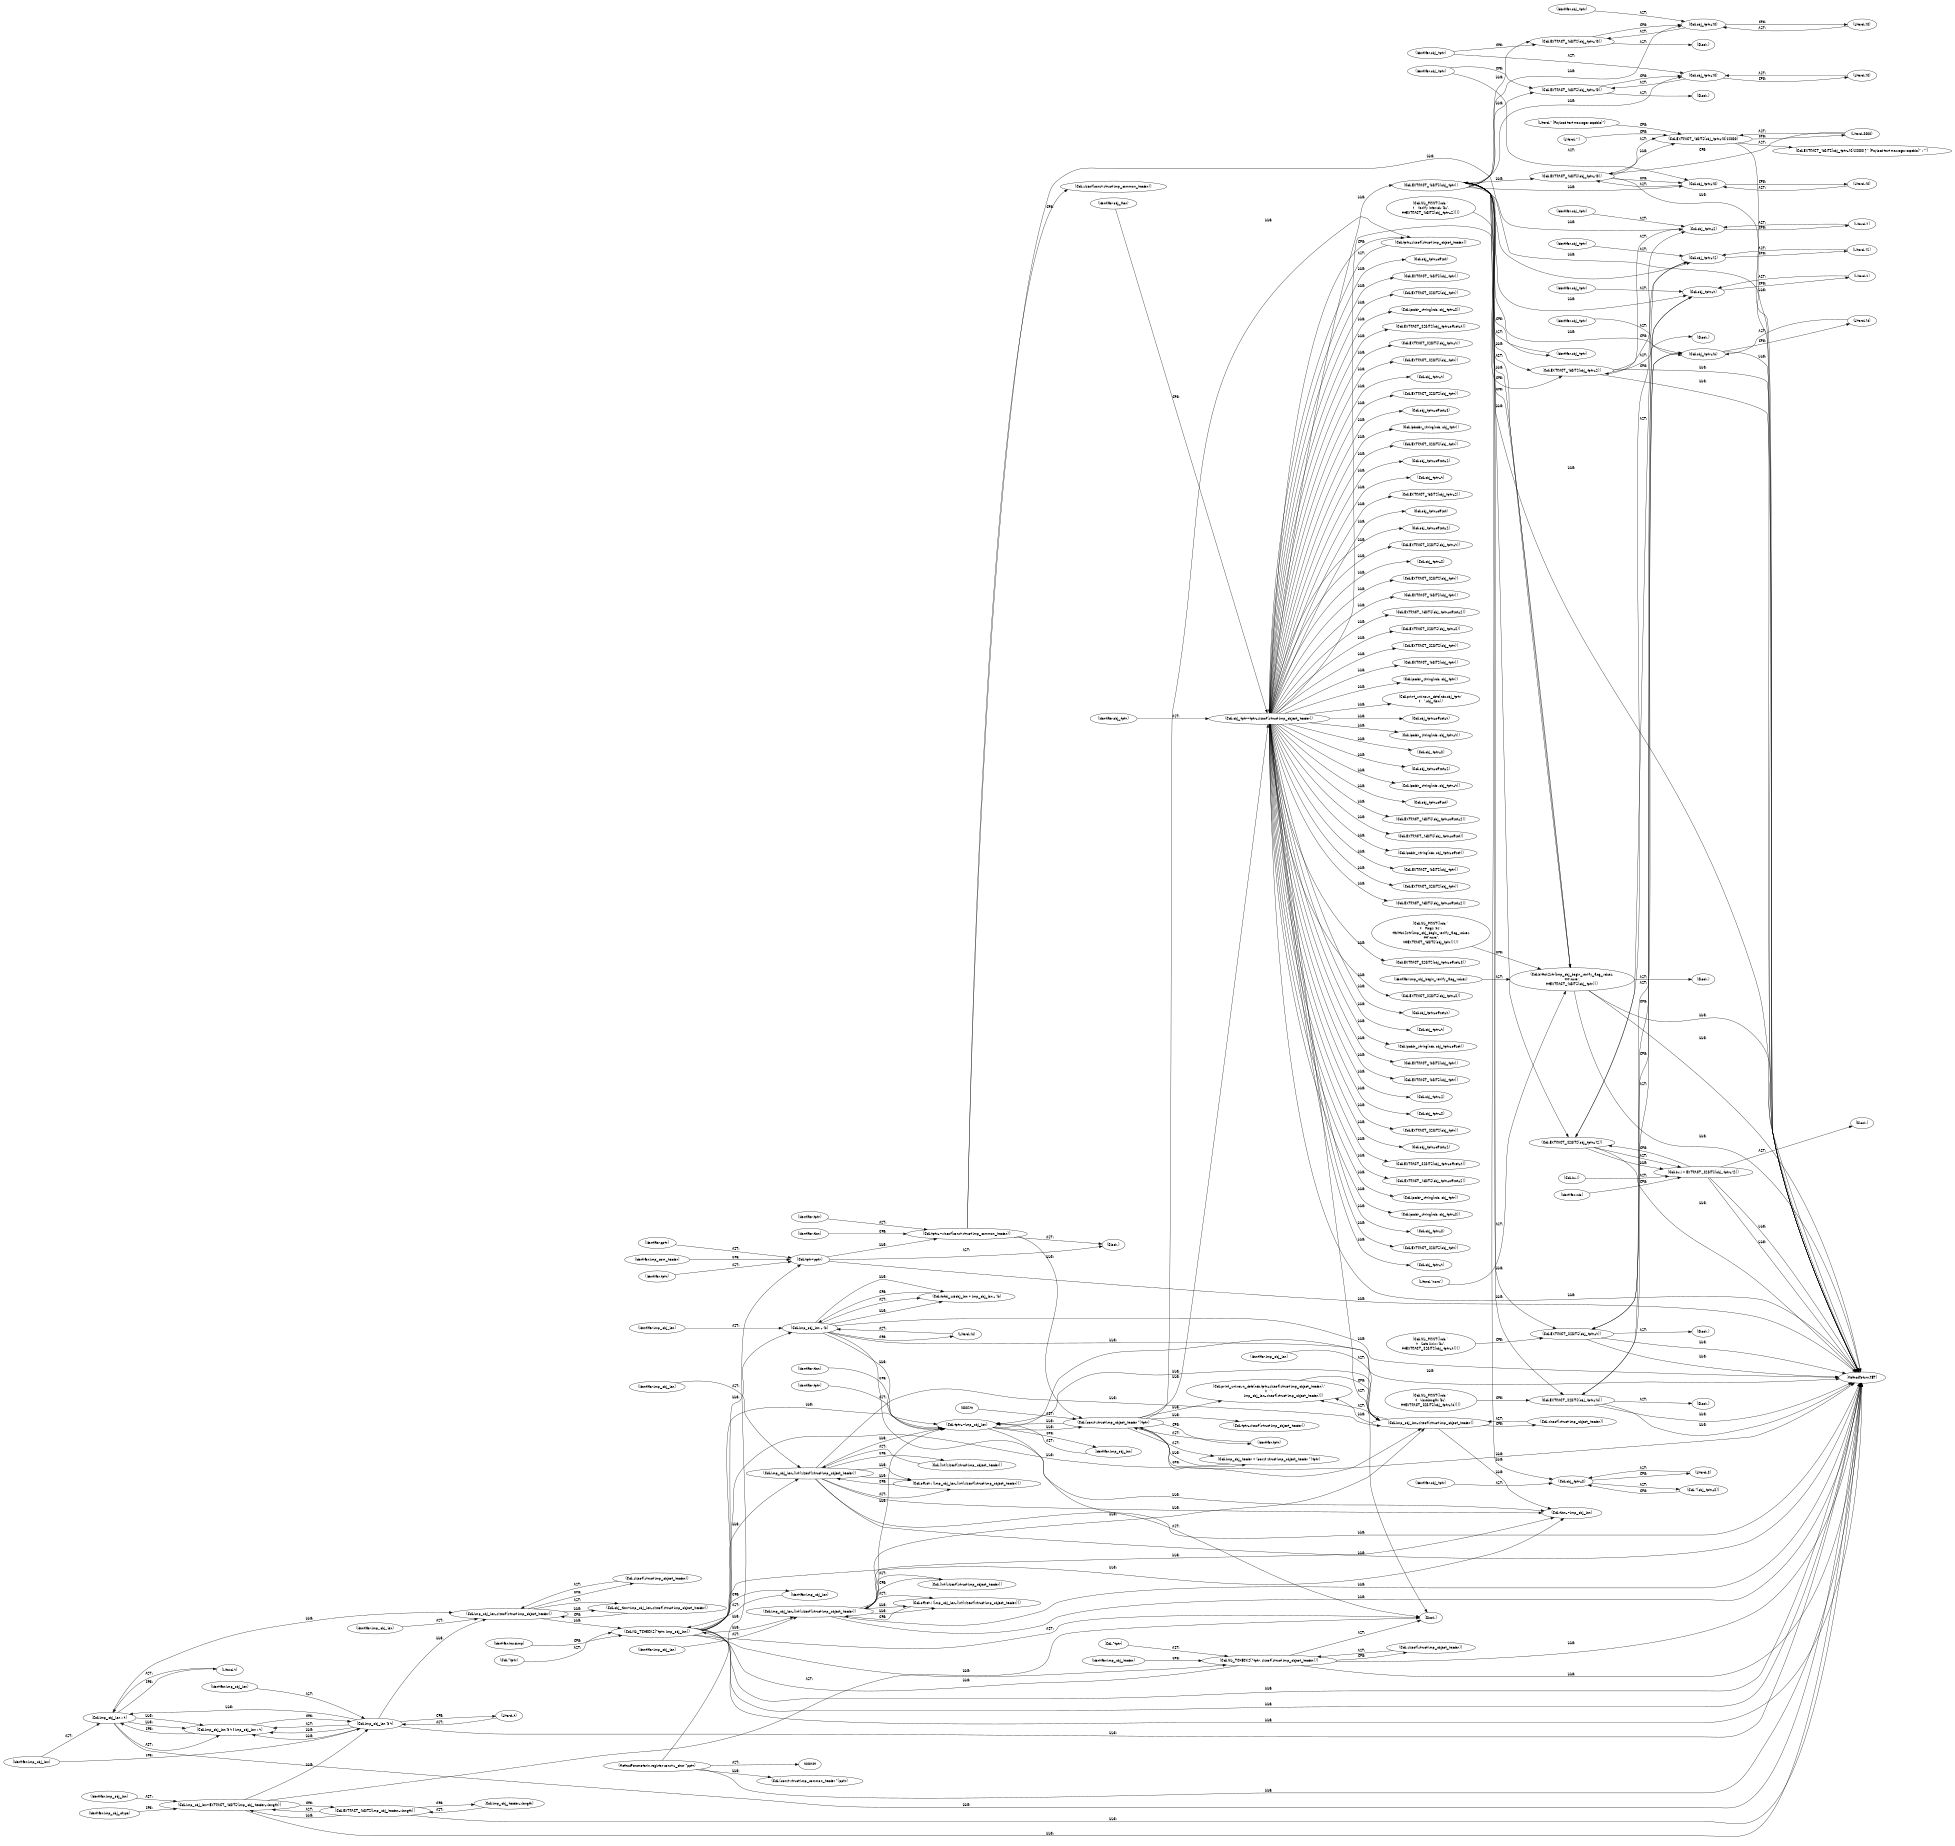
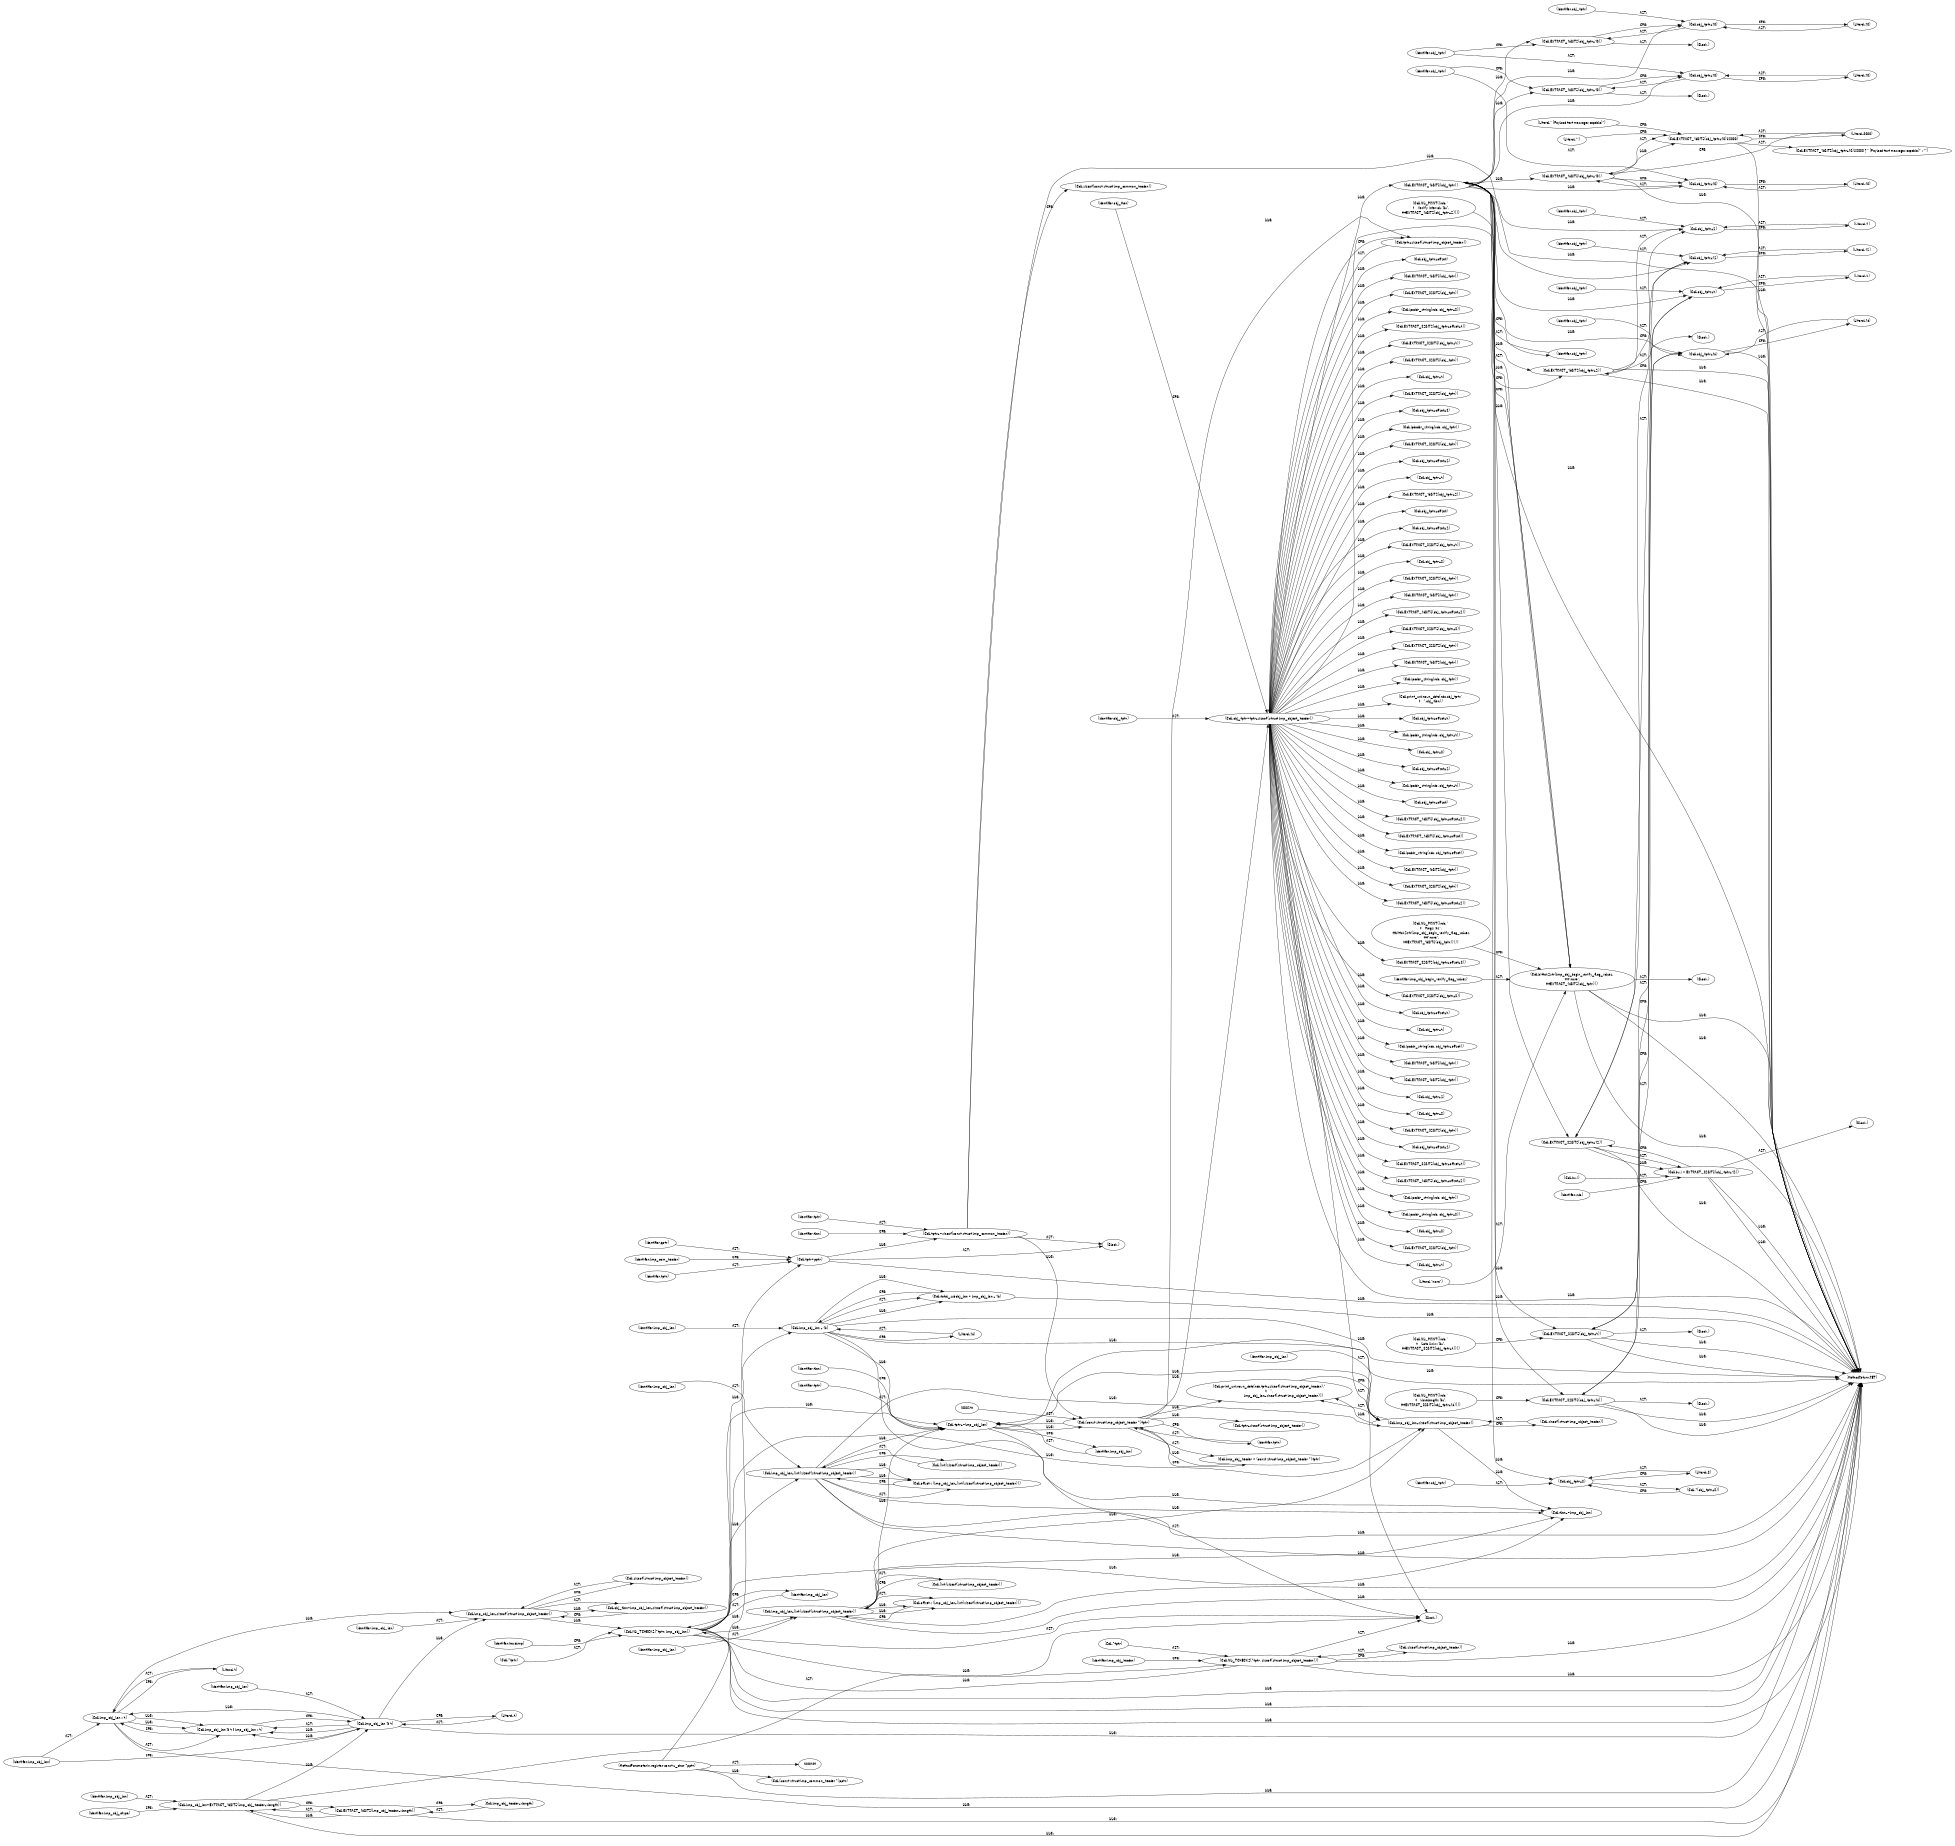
(1490, 1458) -> (1438, 1318)
